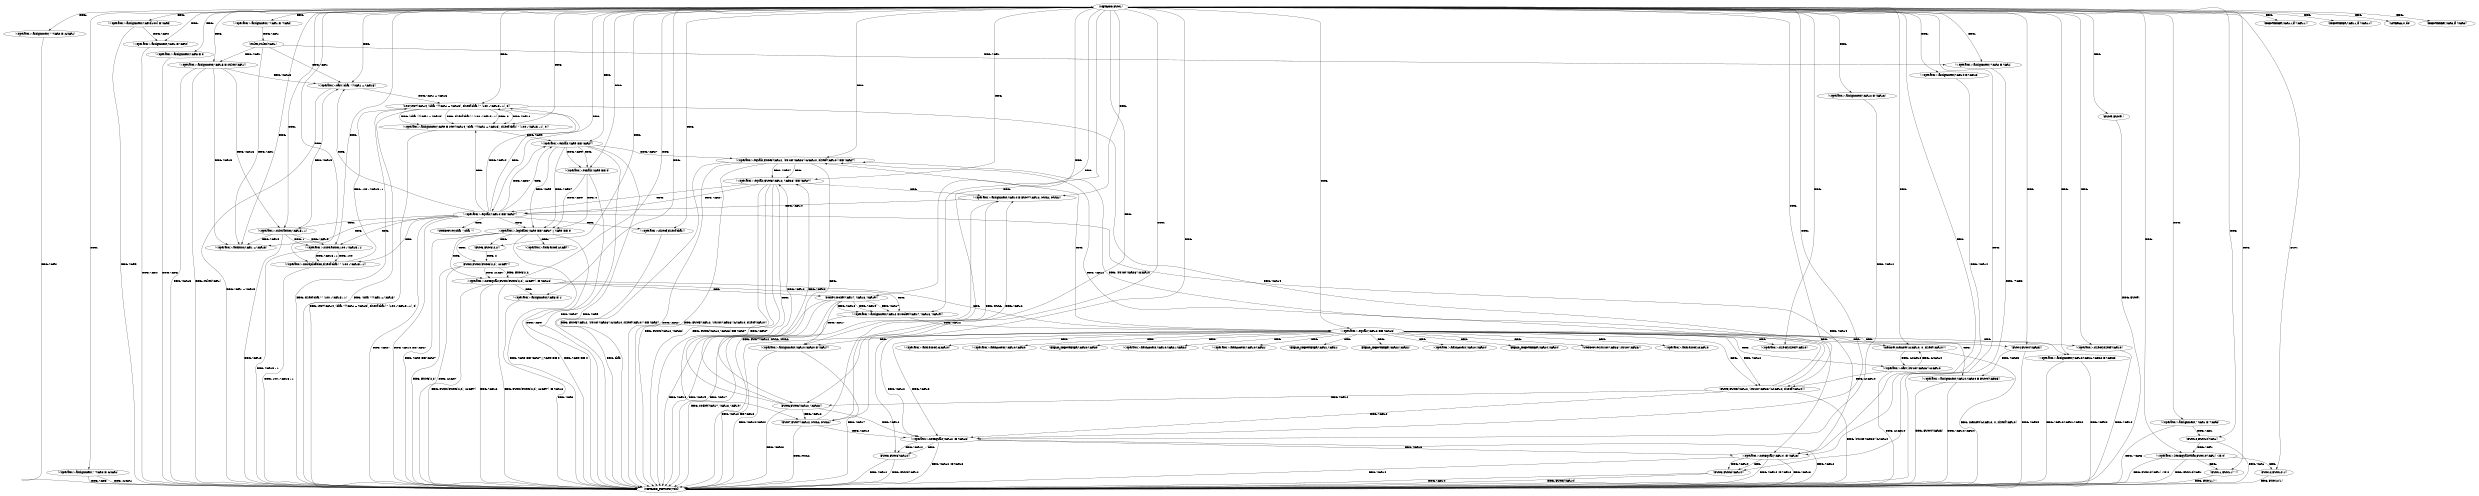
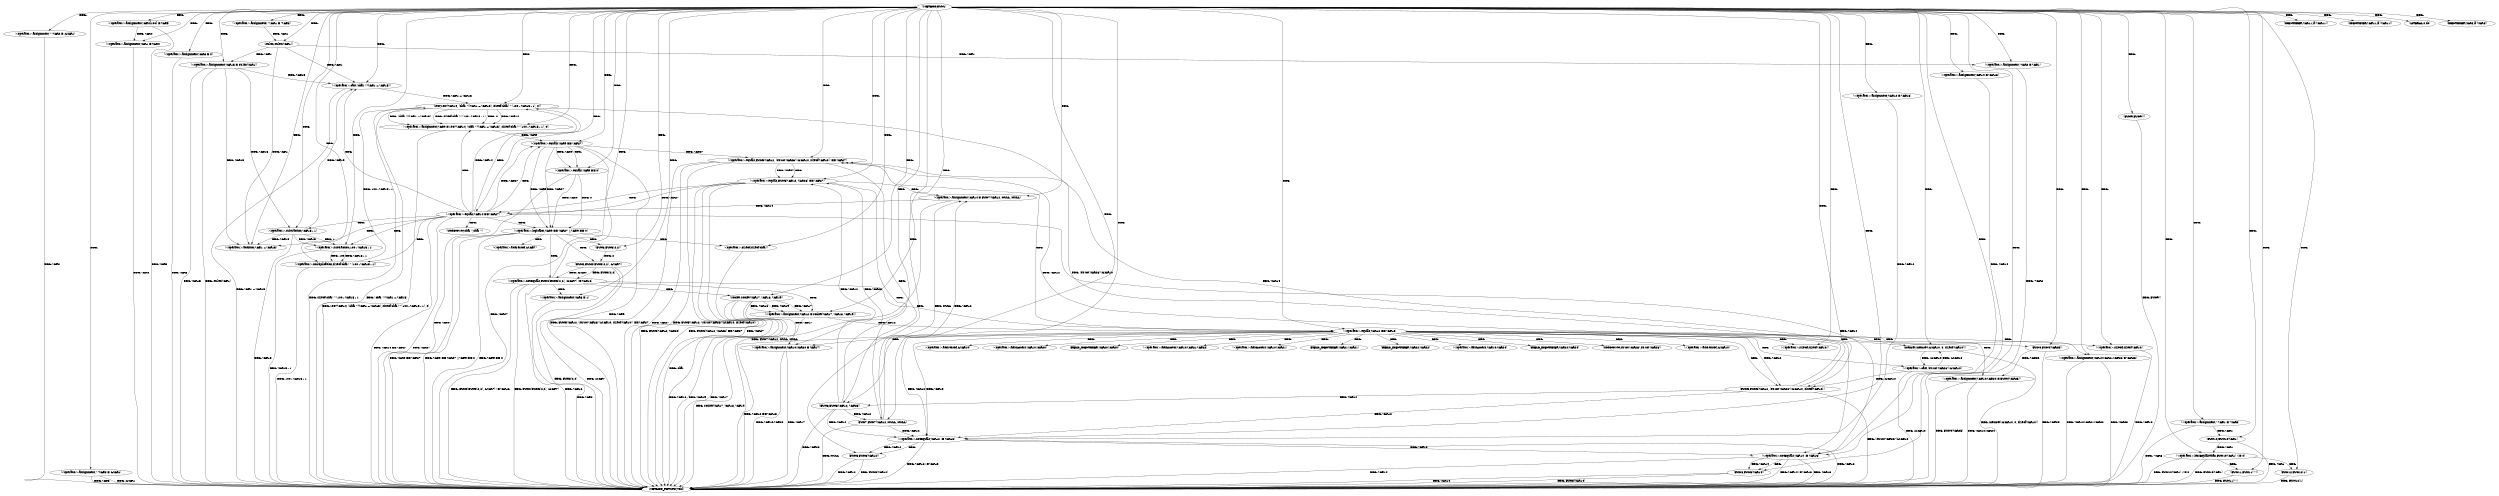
none -> (596, 9)
(573, 223) -> (651, 240)
(2294, 248) -> (2305, 248)
